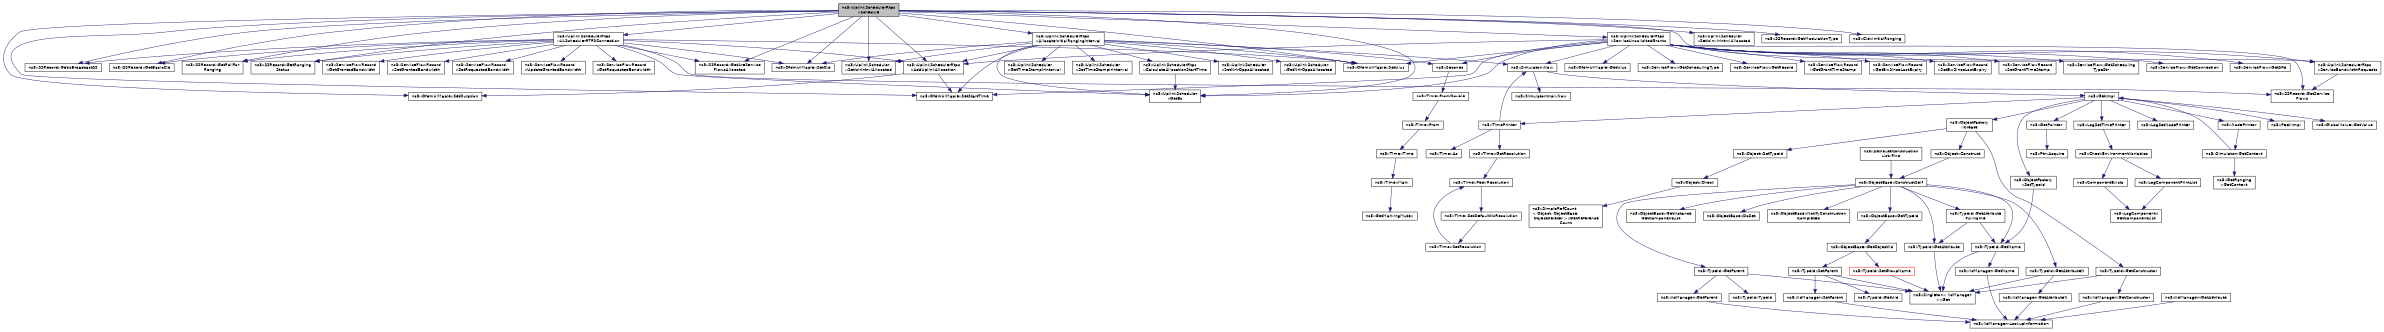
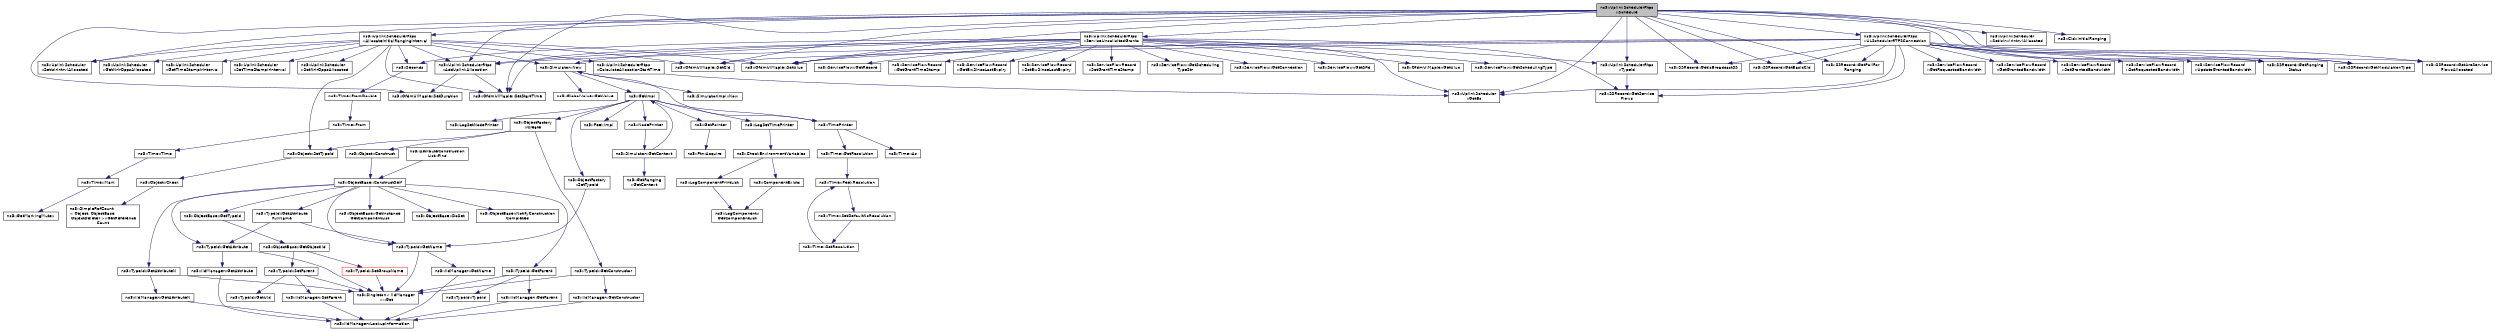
none -> (2202, 53)
(2348, 68) -> (1627, 68)
(1051, 86) -> (331, 82)
(2220, 108) -> (572, 80)
none -> (222, 257)
